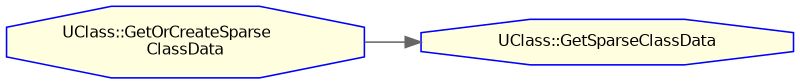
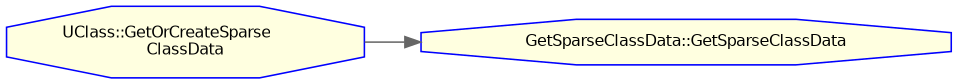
(607, 42) -> (686, 42)
